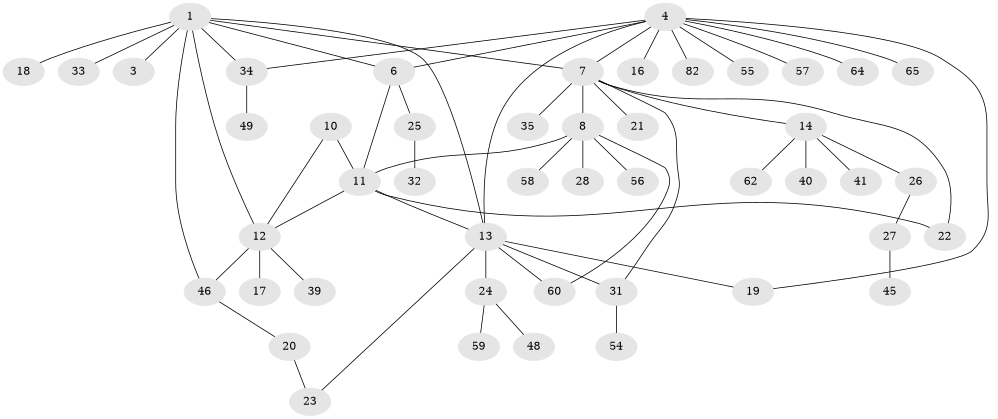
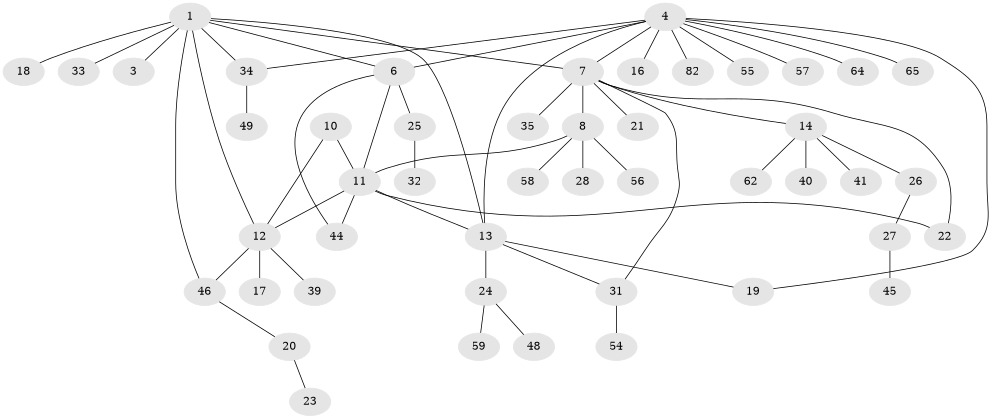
none -> (337, 237)
(555, 292) -> none
(398, 319) -> none
